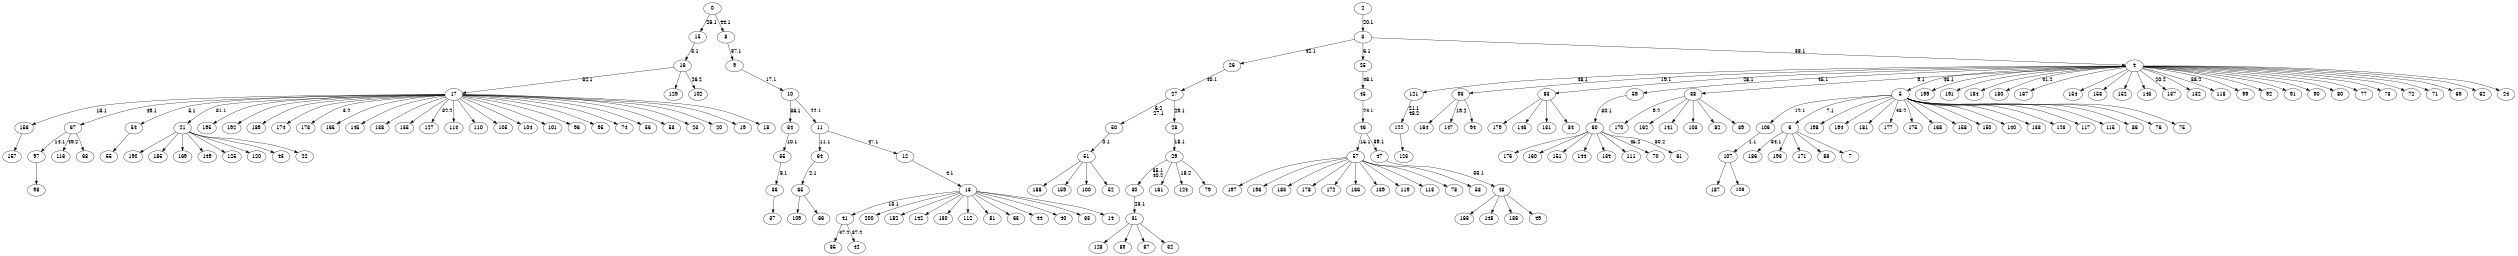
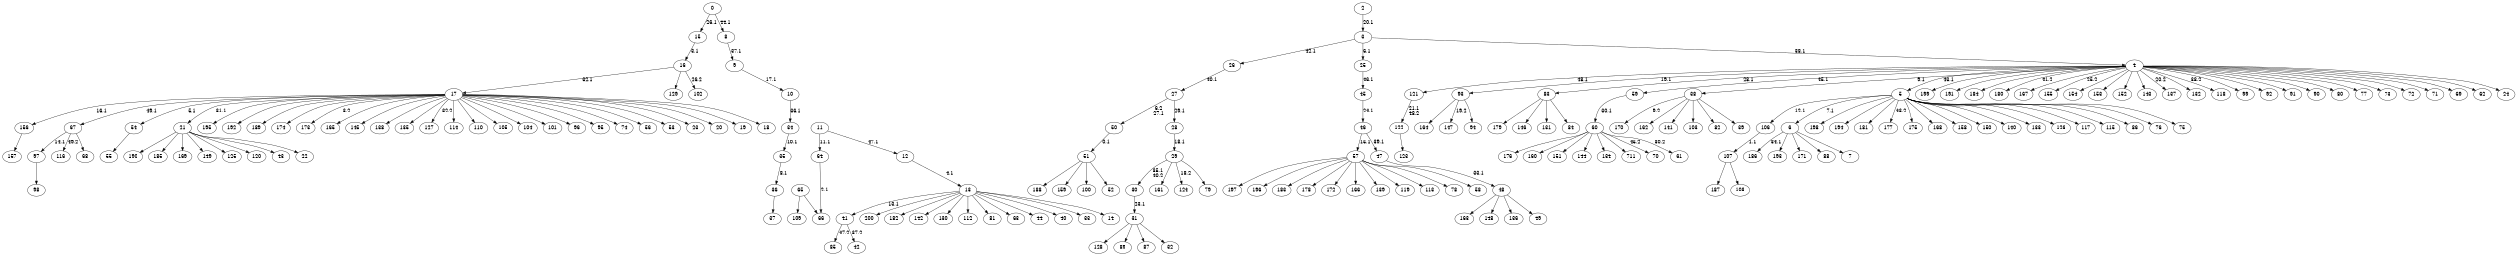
none -> (2048, 94)
(805, 109) -> none
(1631, 157) -> (1631, 157)
(808, 171) -> (820, 186)
